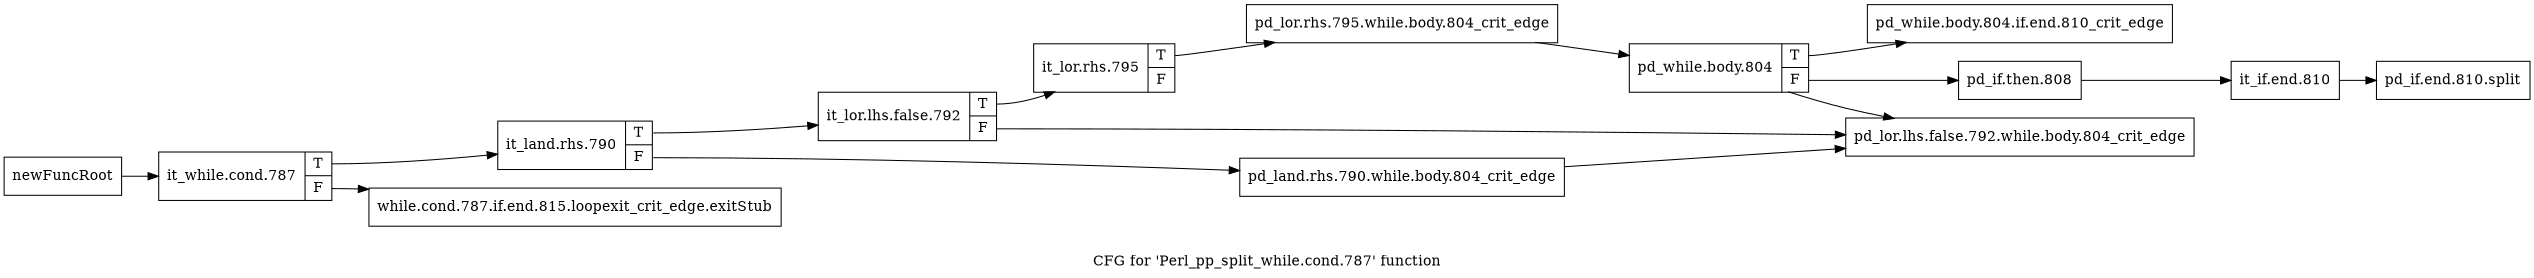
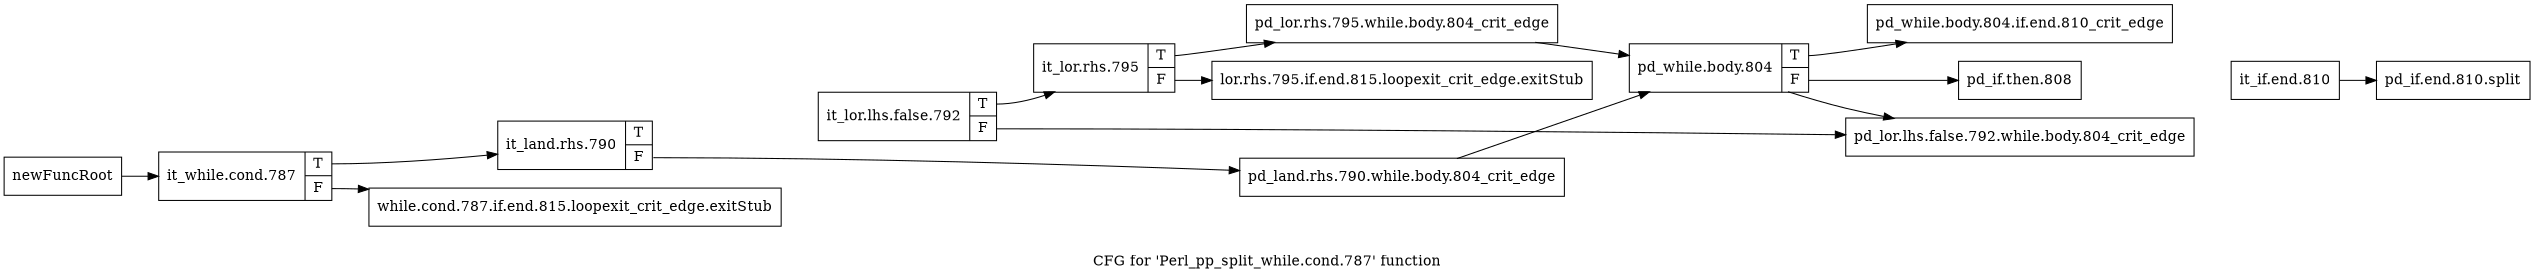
none -> (1402, 80)
(2151, 80) -> none
(731, 131) -> none
(1700, 158) -> (1553, 125)
